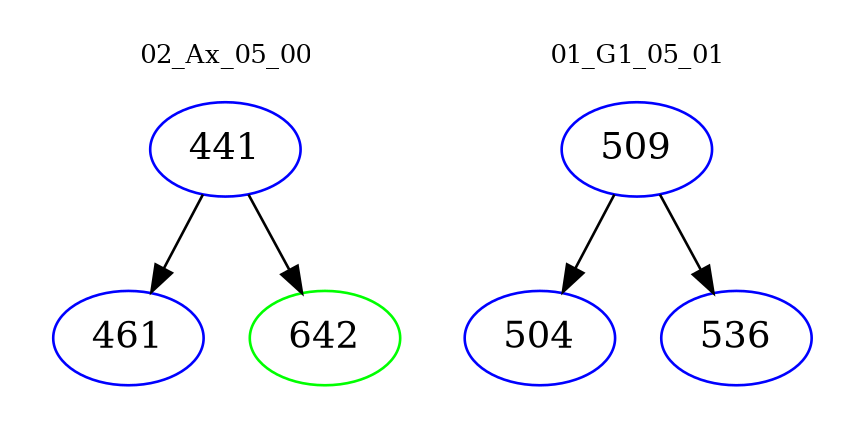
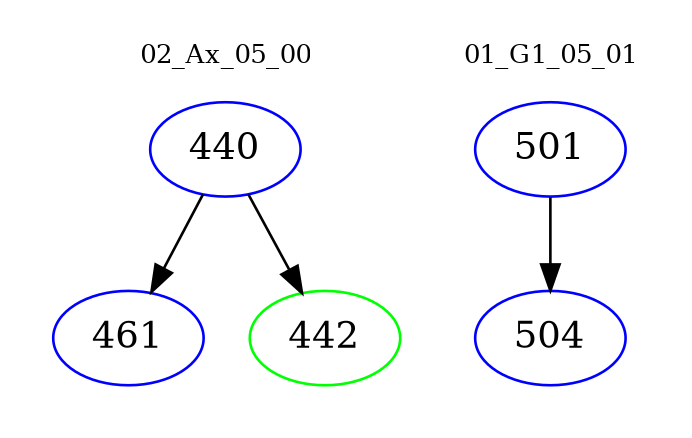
(225, 149) -> (225, 149)
(637, 149) -> (550, 149)
(325, 338) -> (325, 338)
(736, 338) -> none
